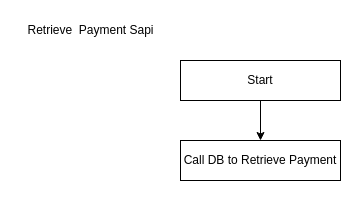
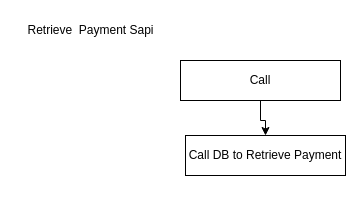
(261, 81) -> (261, 81)
(261, 161) -> (266, 156)
